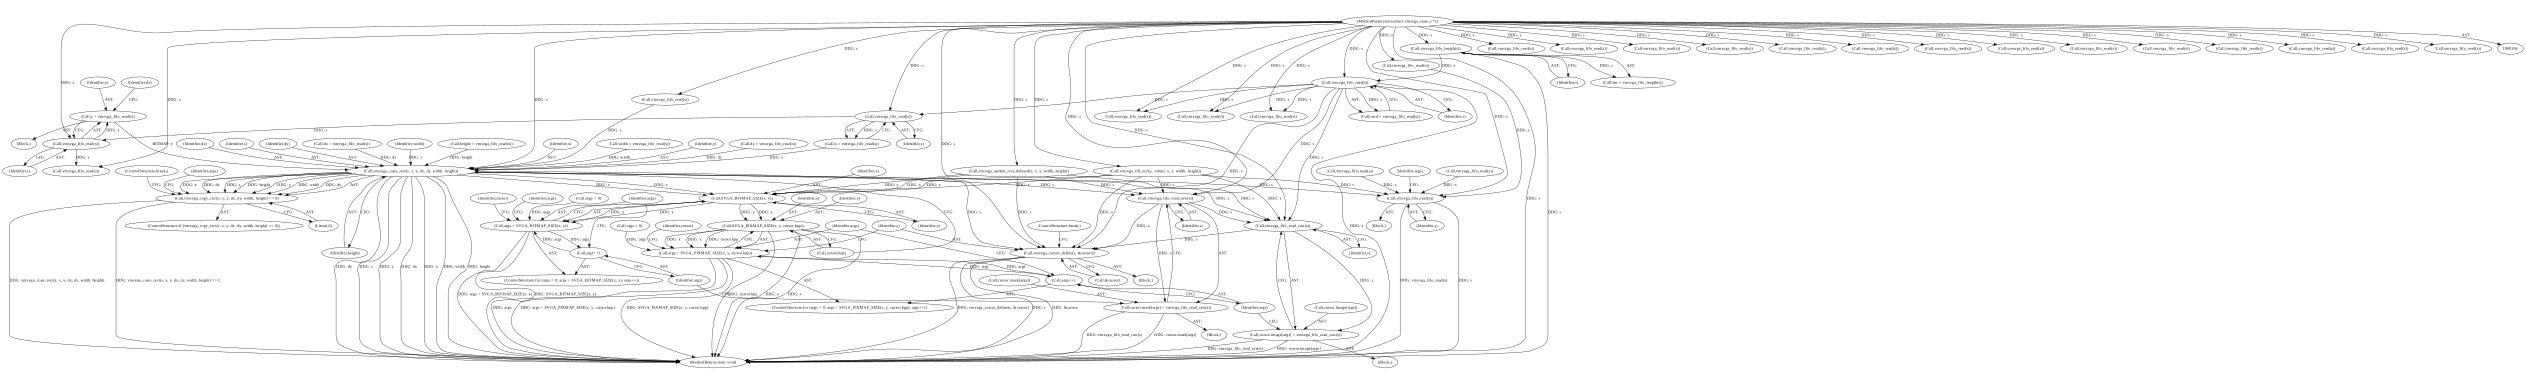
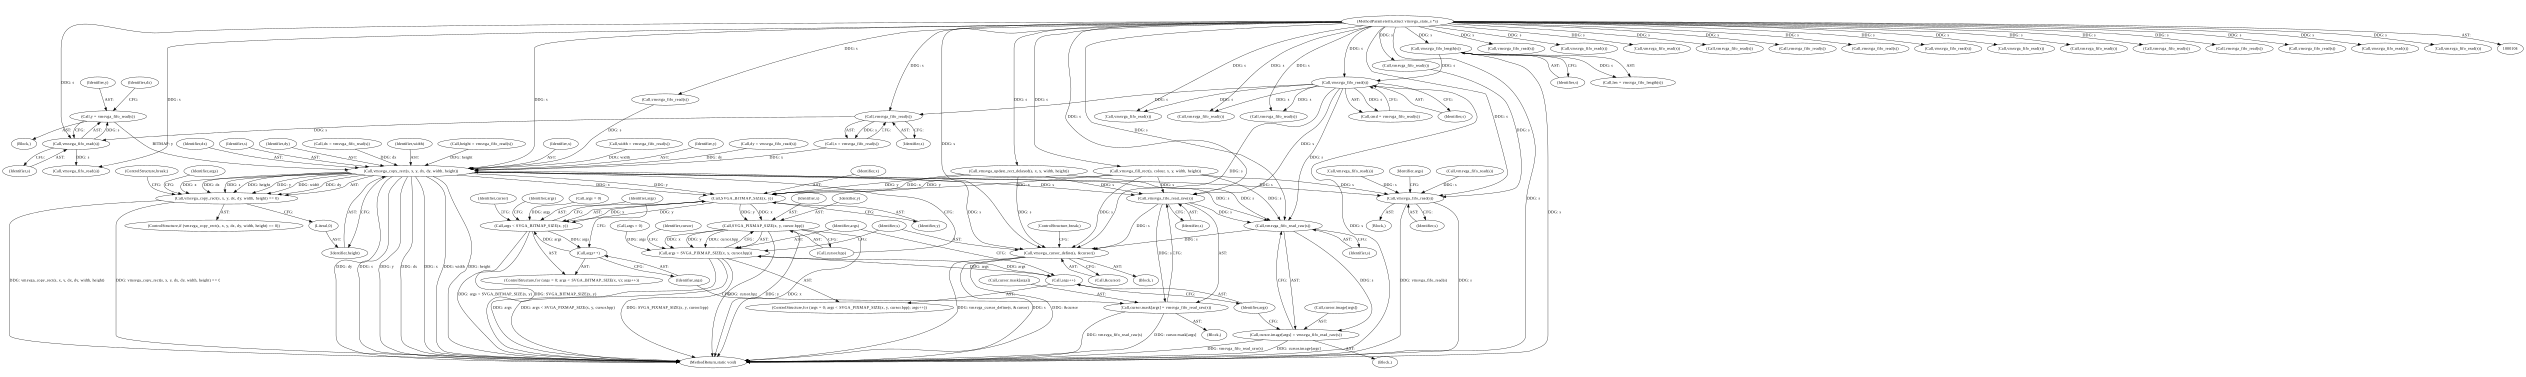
(416, 157) -> (416, 157)
(295, 210) -> (330, 239)
